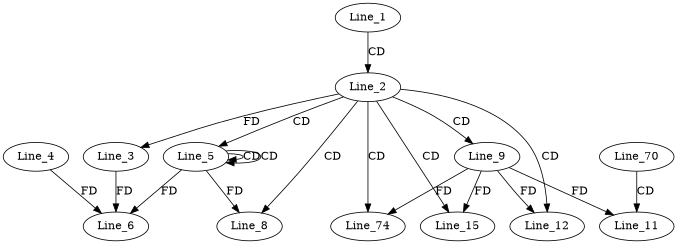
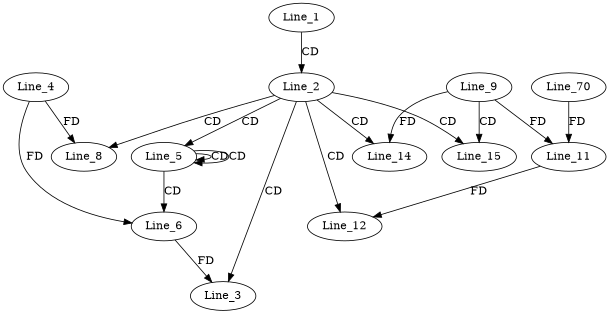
(431, 115) -> none
(252, 122) -> (274, 192)
(116, 188) -> (191, 258)
(220, 188) -> (58, 119)
(513, 189) -> (461, 190)
(170, 192) -> (173, 192)
(483, 192) -> (488, 122)
(646, 192) -> (578, 122)
(368, 226) -> (390, 157)
